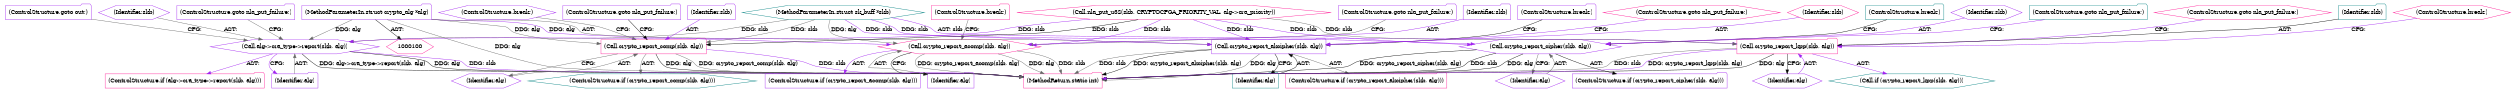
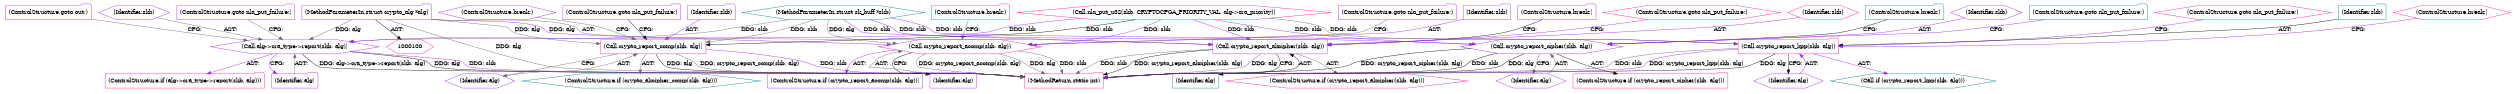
(950, 30) -> (949, 30)
(642, 81) -> (641, 81)
(1366, 81) -> (1347, 81)
(1650, 81) -> (1650, 81)
